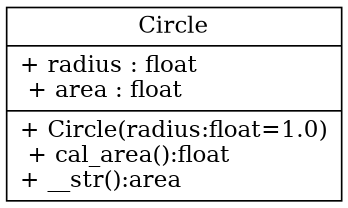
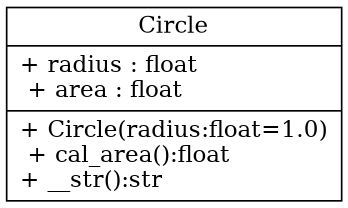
(101, 180) -> (92, 180)
